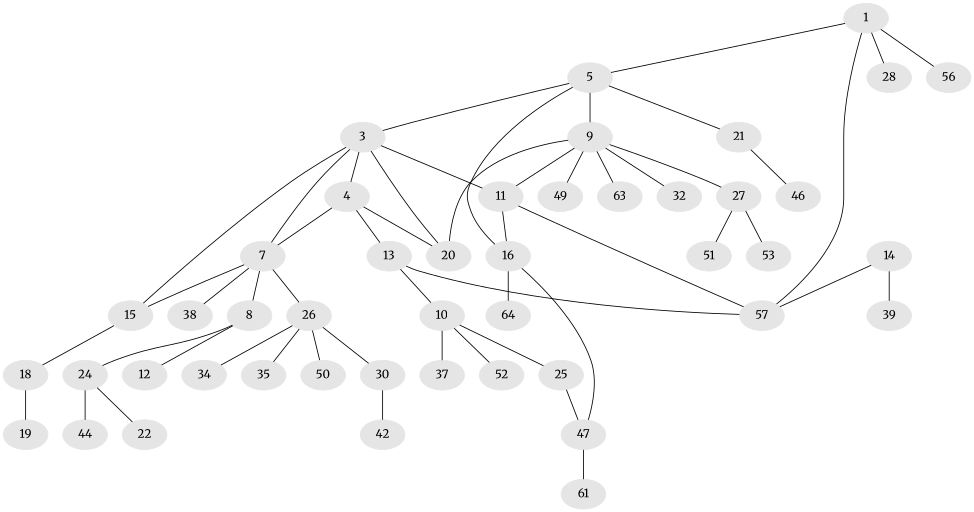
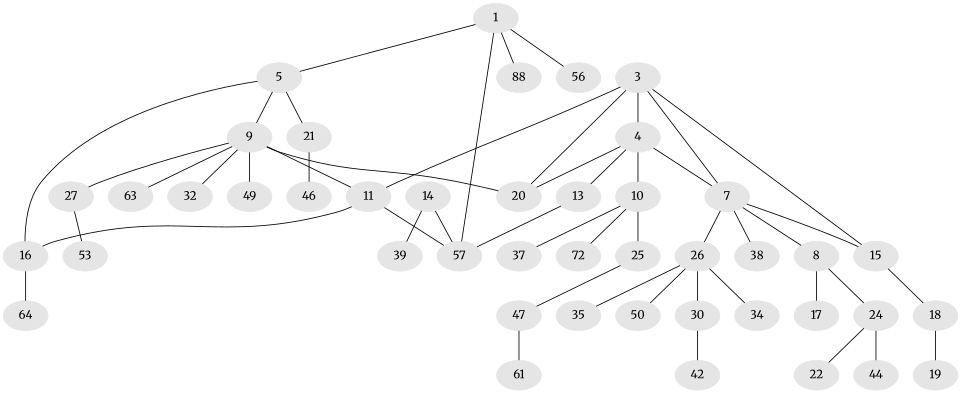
(889, 78) -> (519, 78)
(476, 106) -> none
(709, 256) -> none
(416, 286) -> (638, 167)
(579, 335) -> none
(145, 375) -> (816, 316)
(502, 375) -> (578, 256)
